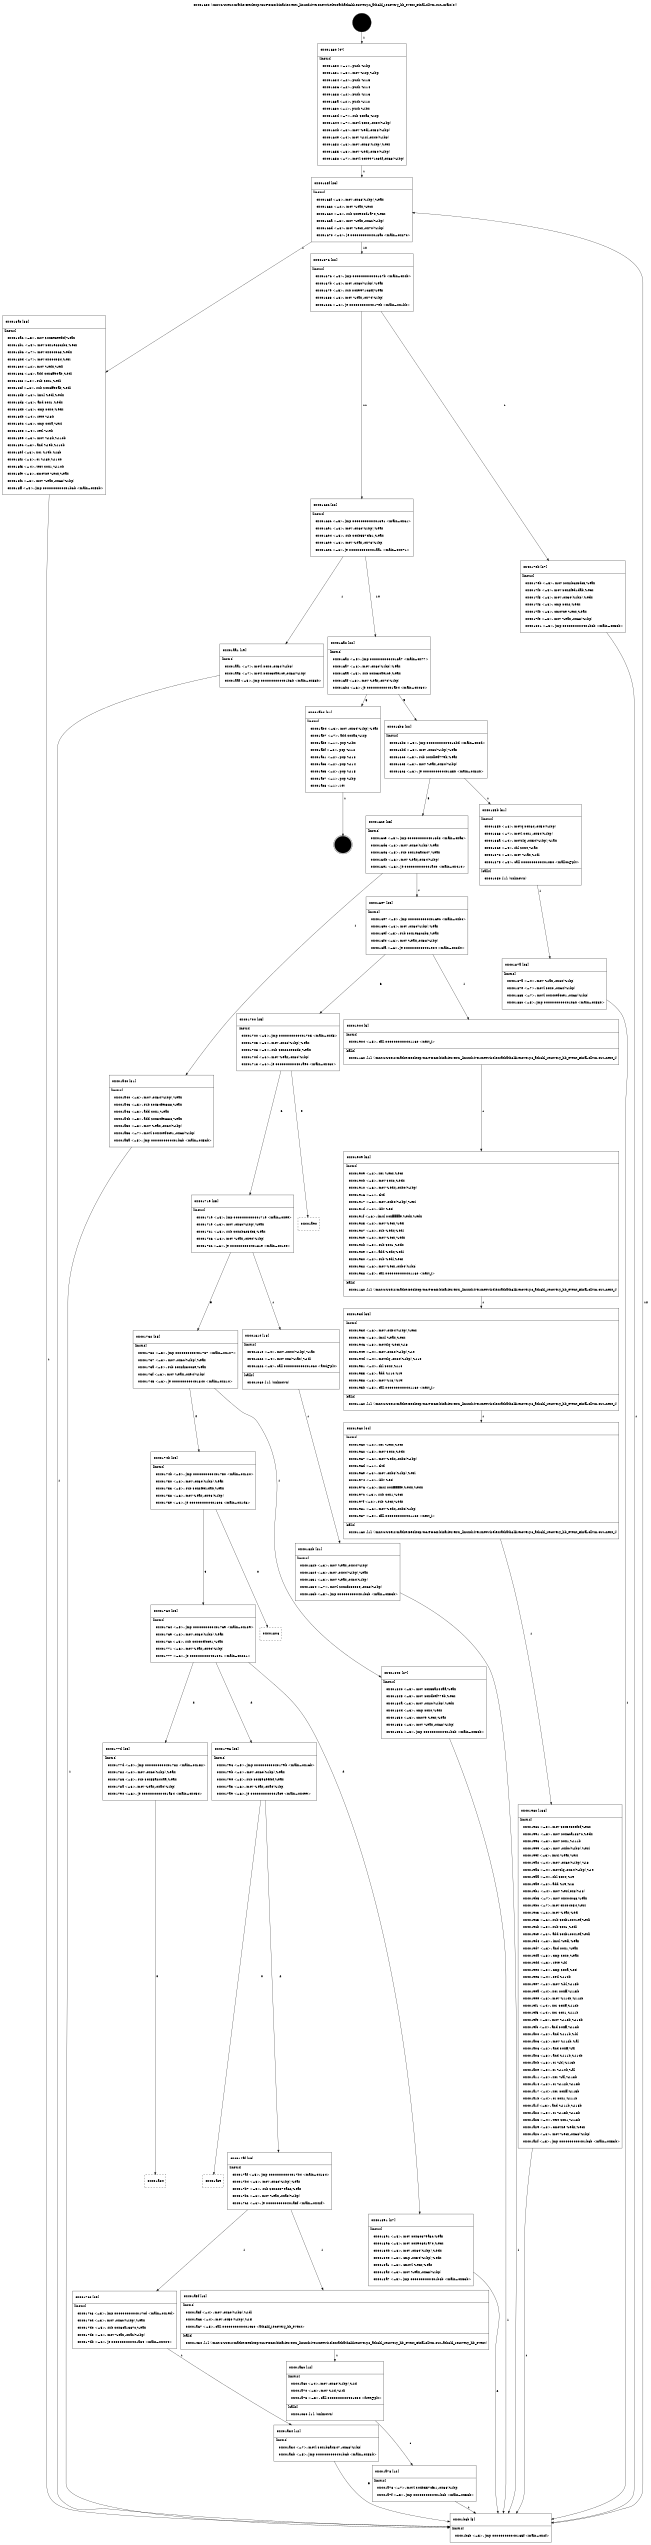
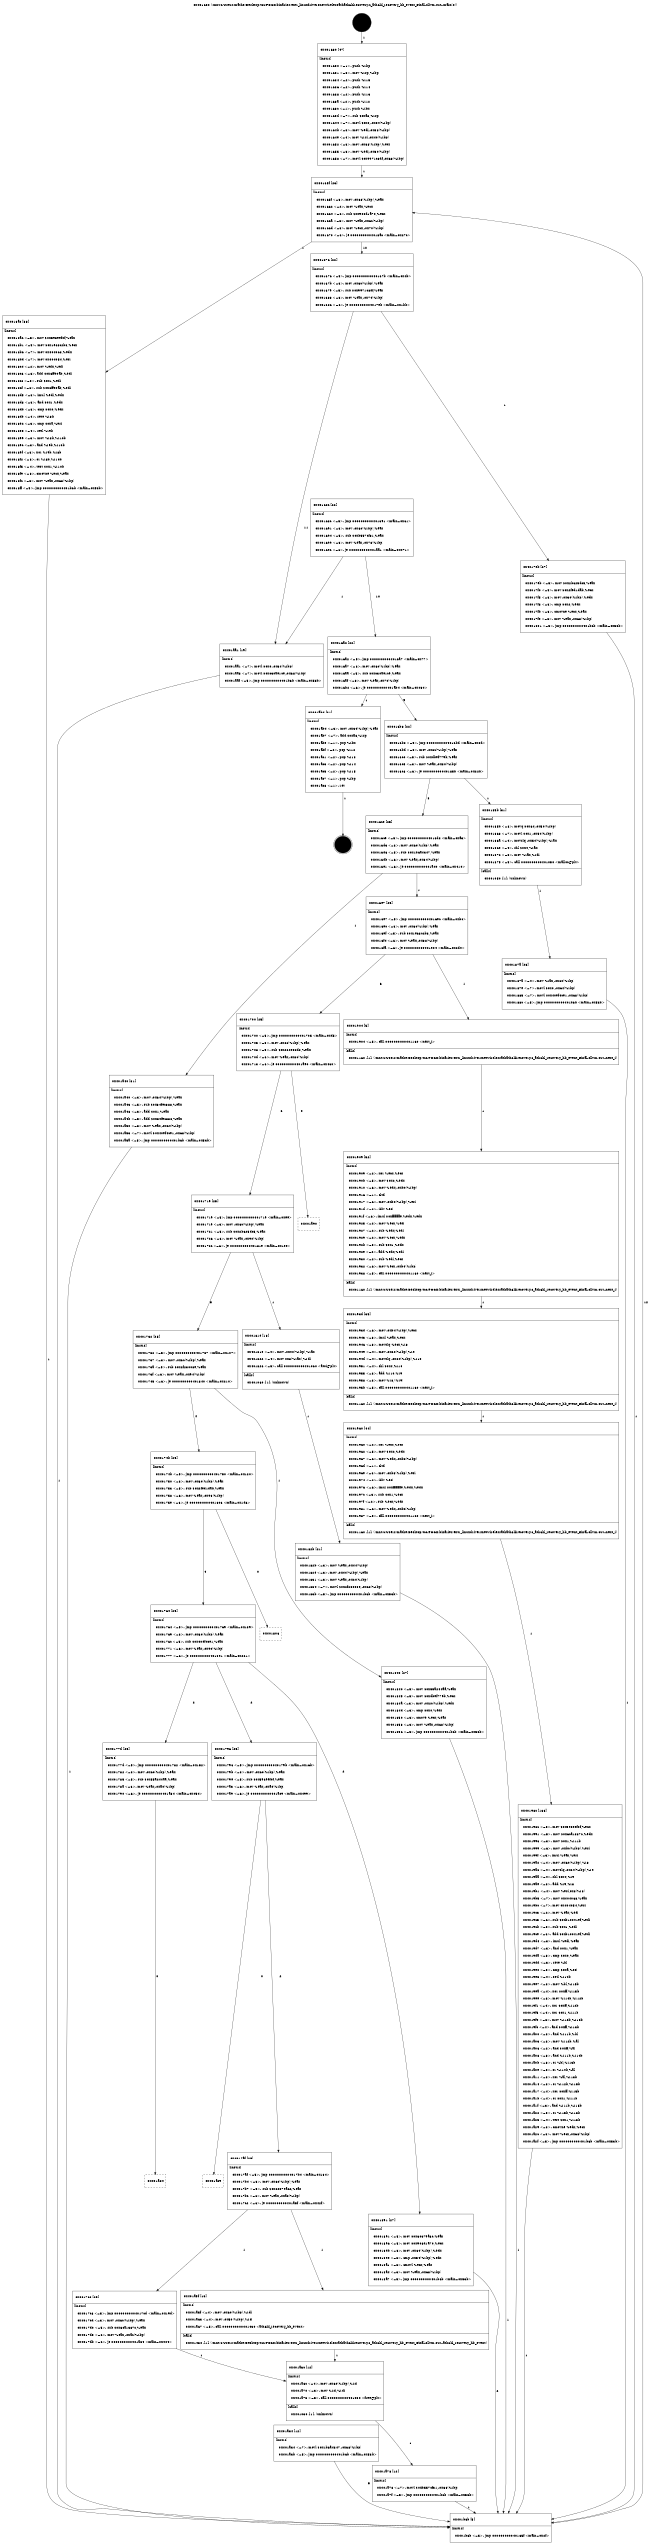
(362, 404) -> (309, 475)
(366, 700) -> (366, 700)
(228, 2387) -> (229, 2367)
